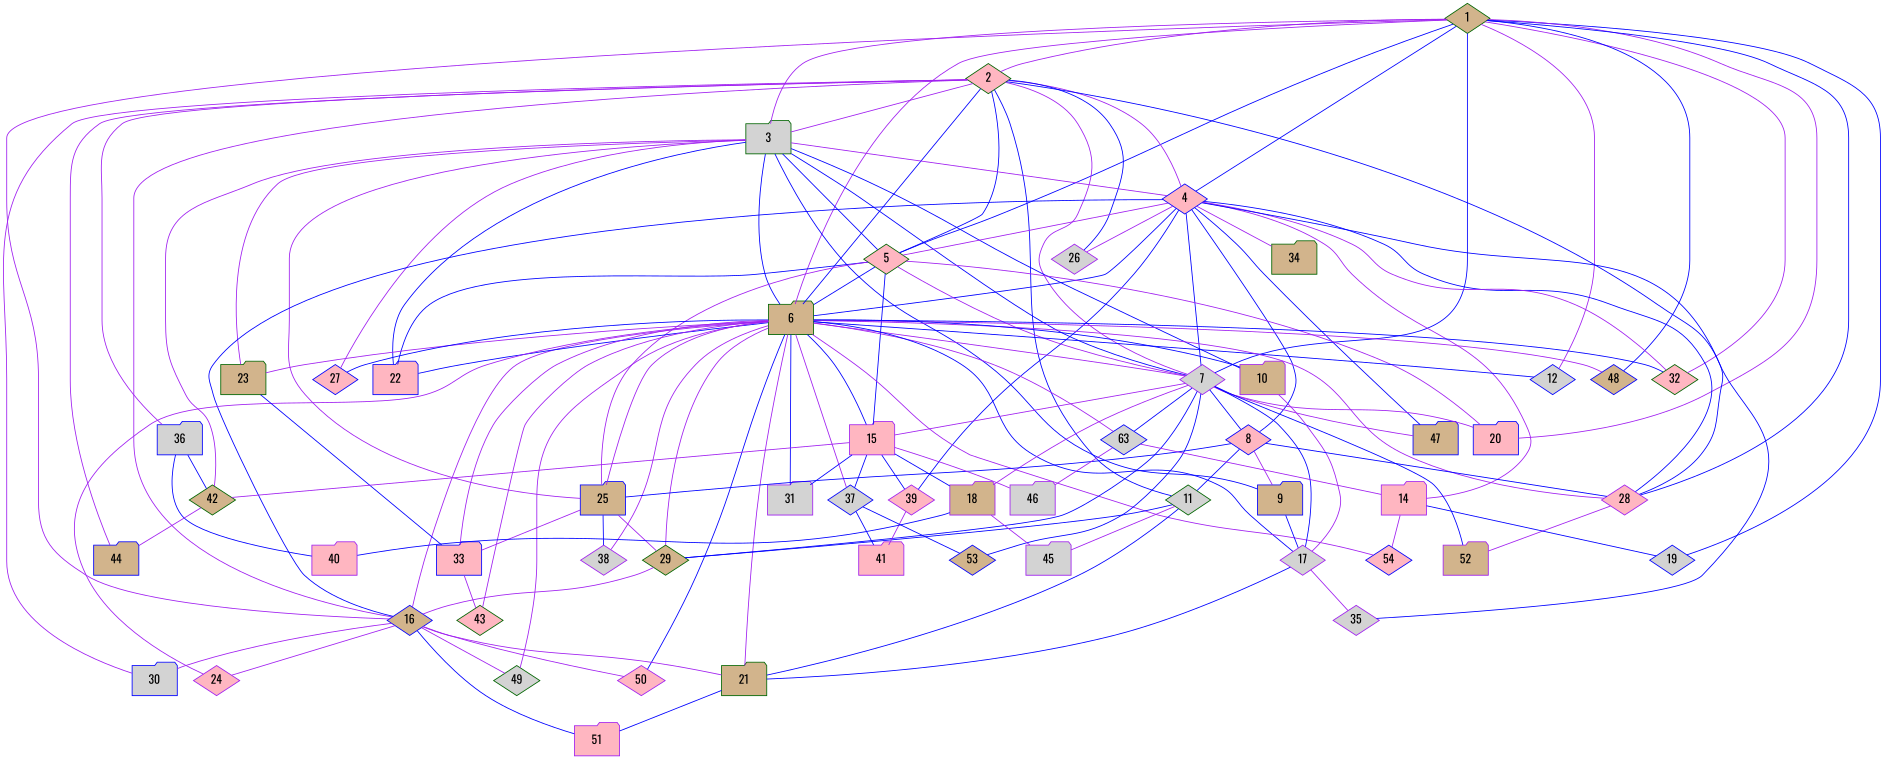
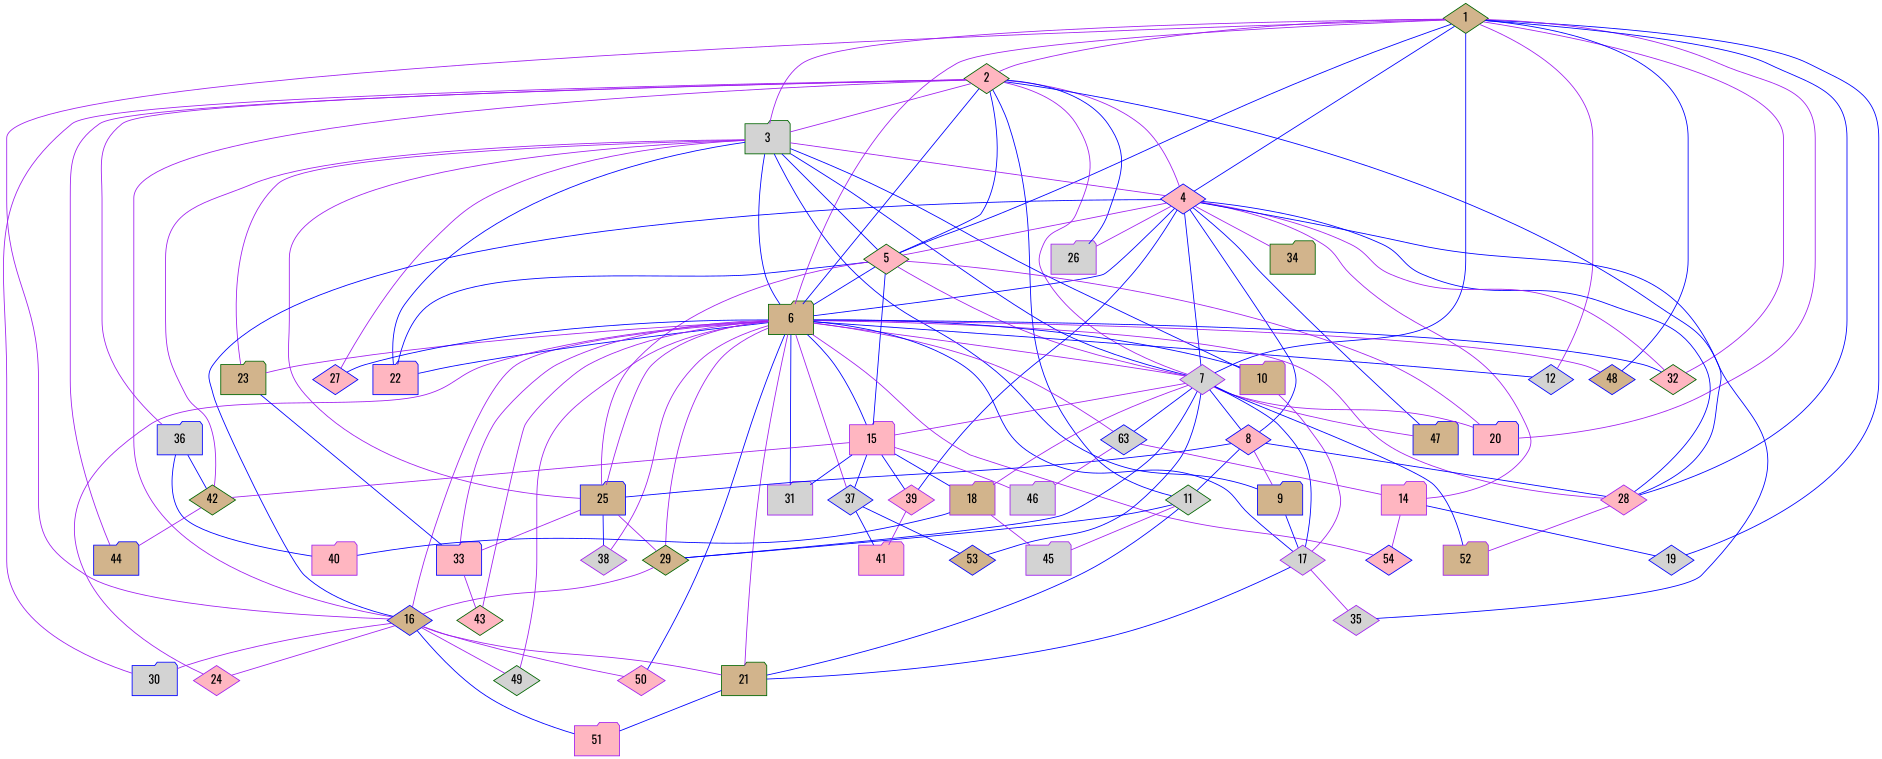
(1074, 259) -> (1074, 259)
